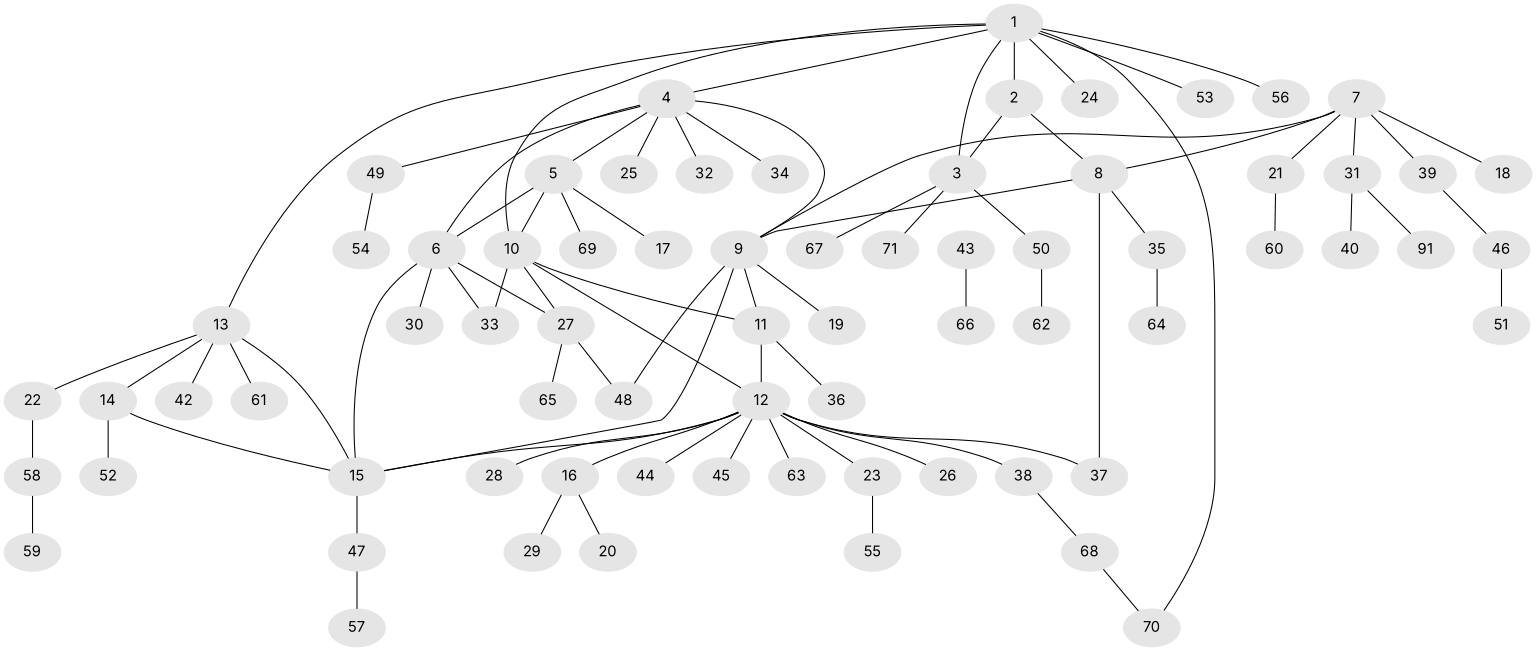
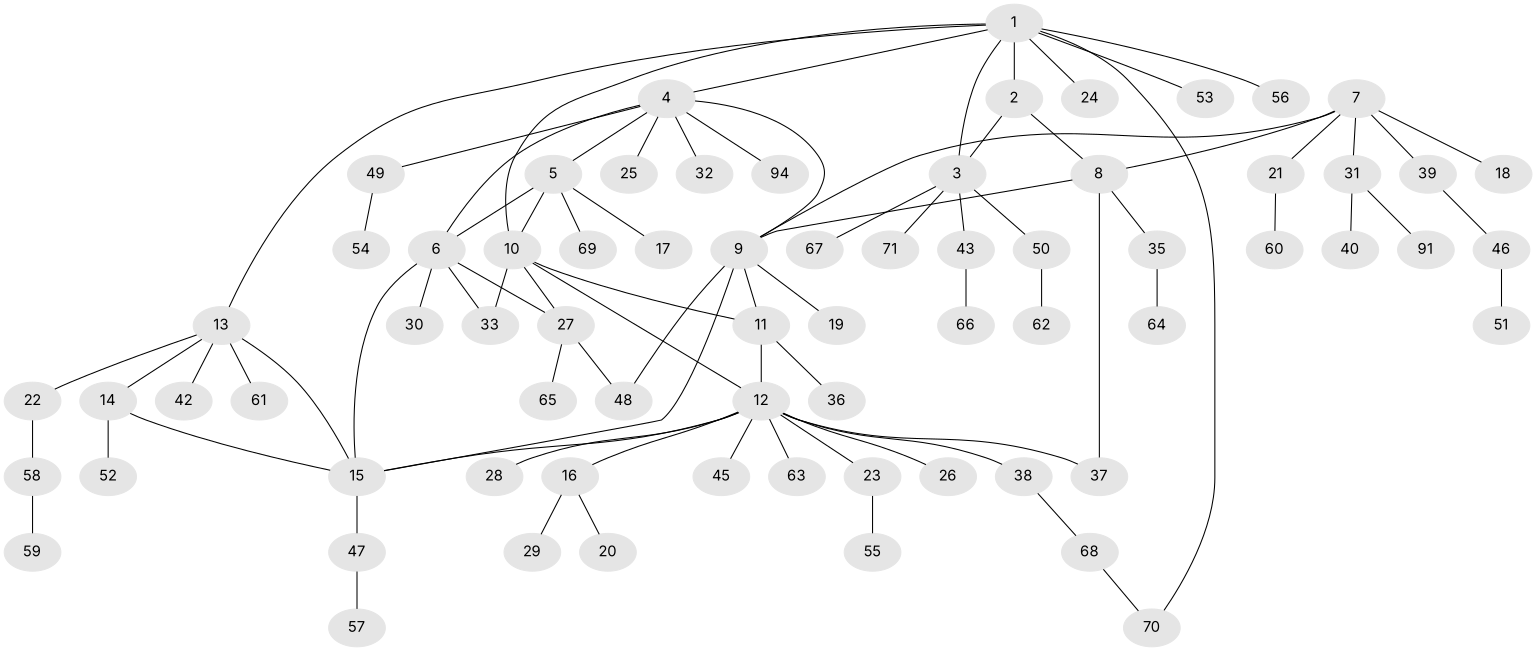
(780, 174) -> (780, 174)
none -> (962, 212)
(646, 477) -> none
